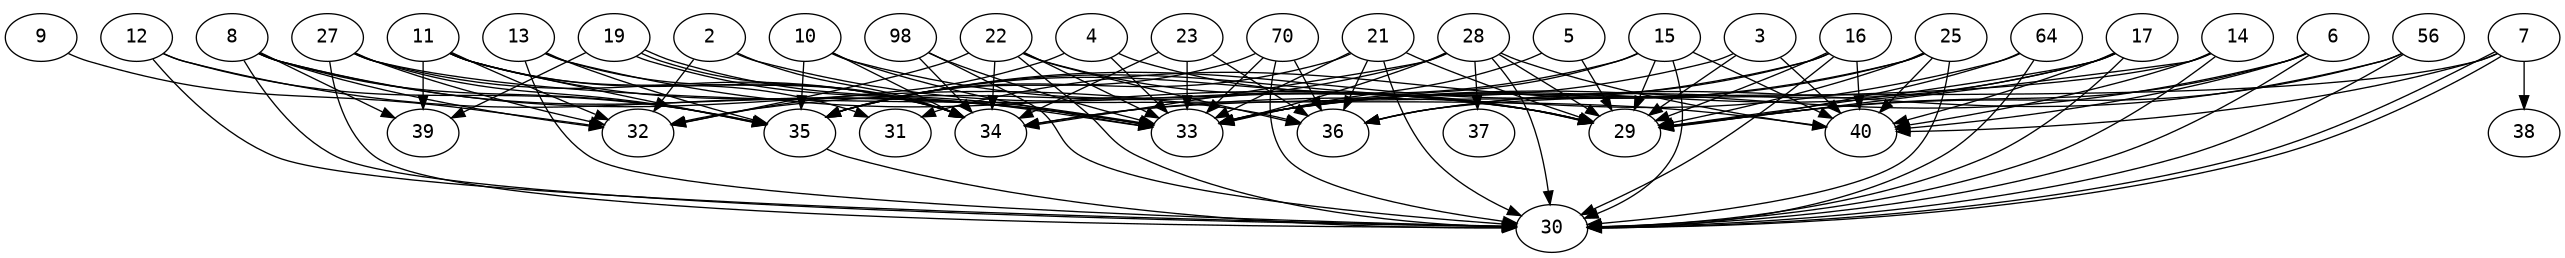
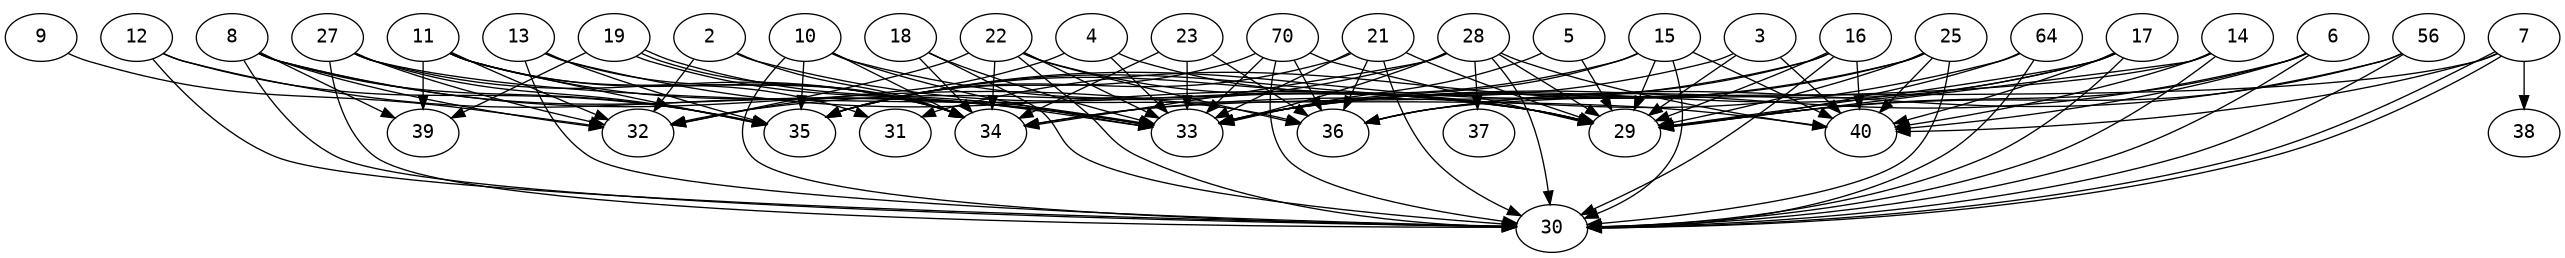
(901, 38) -> (901, 38)
none -> (1444, 89)
(1094, 204) -> (850, 187)
